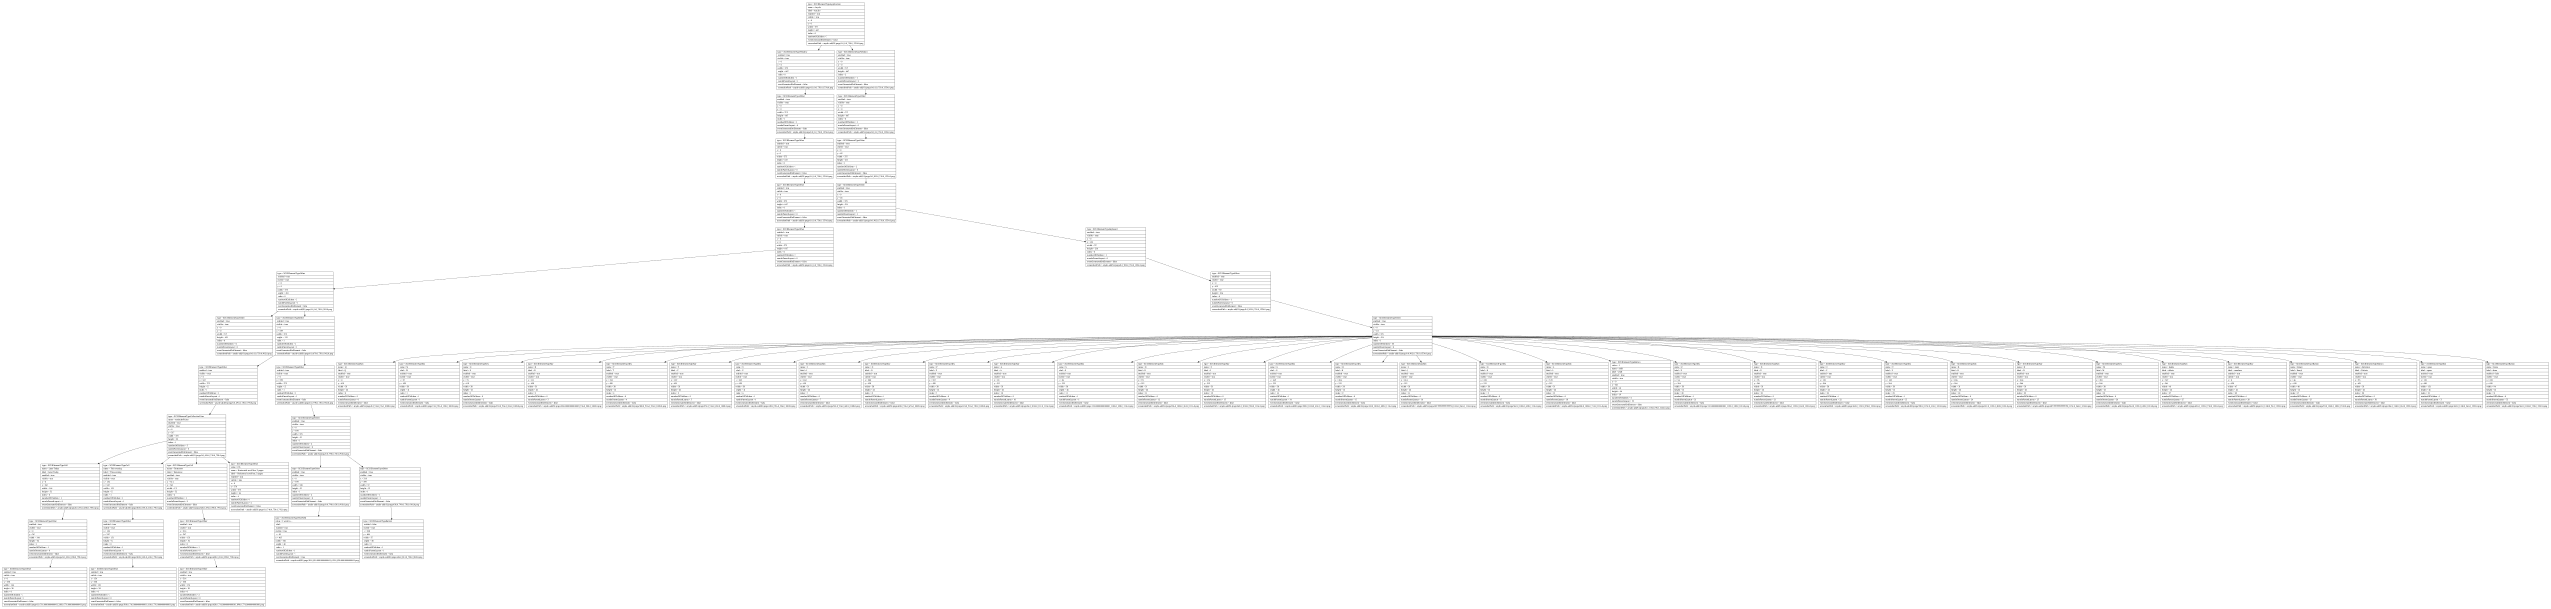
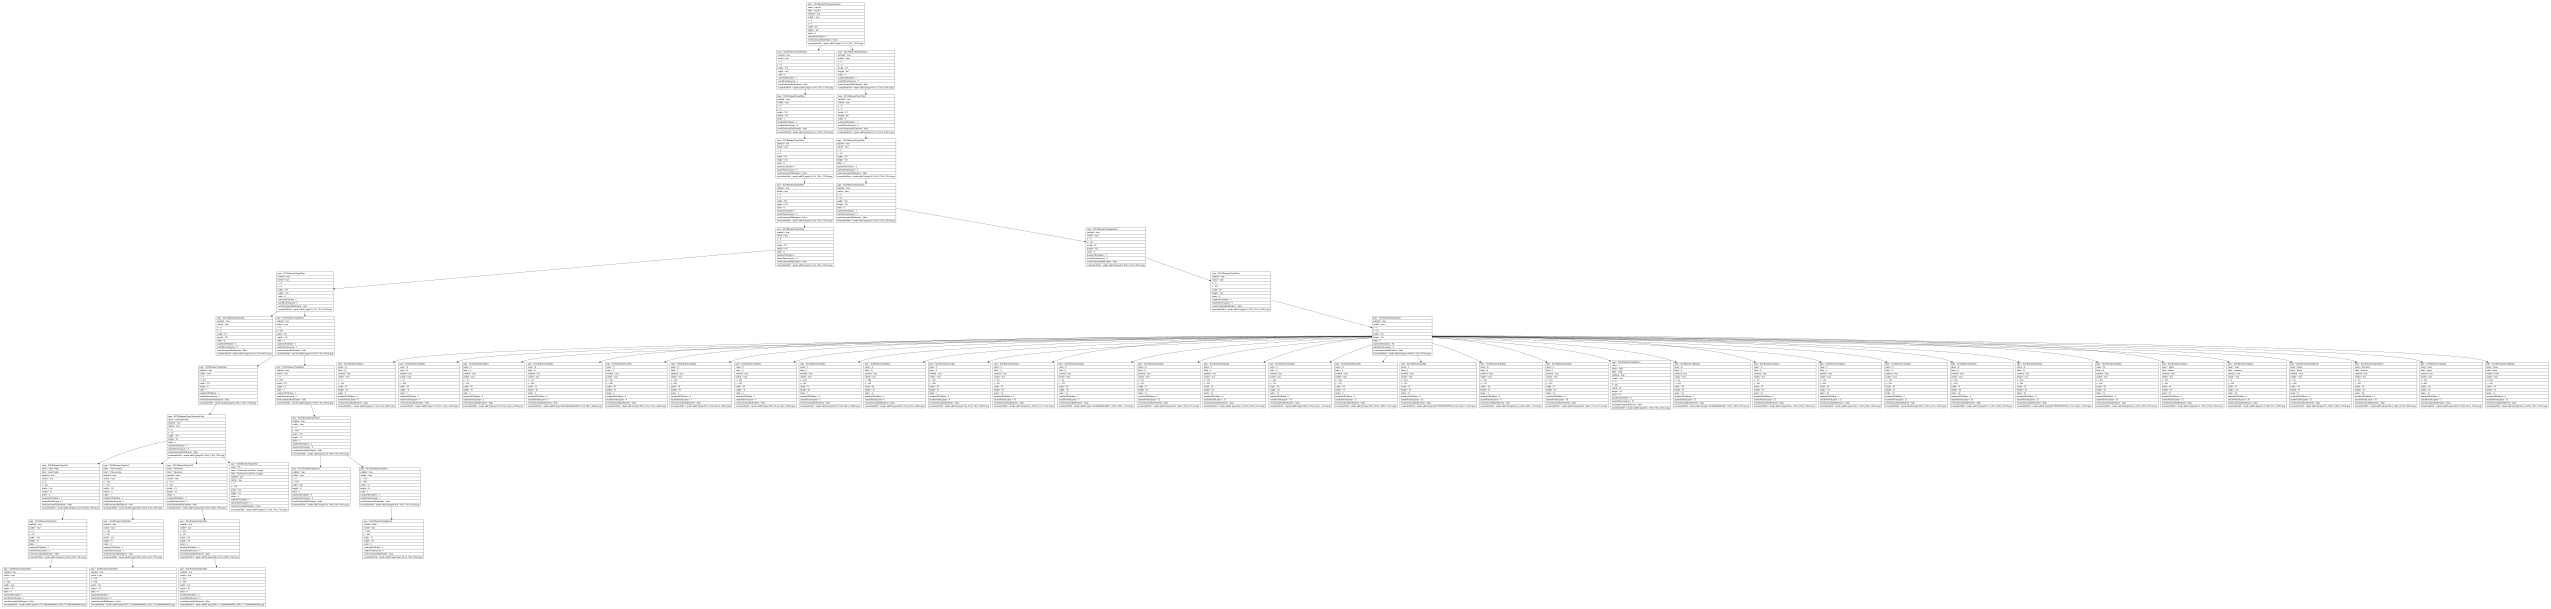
(317, 539) -> none
